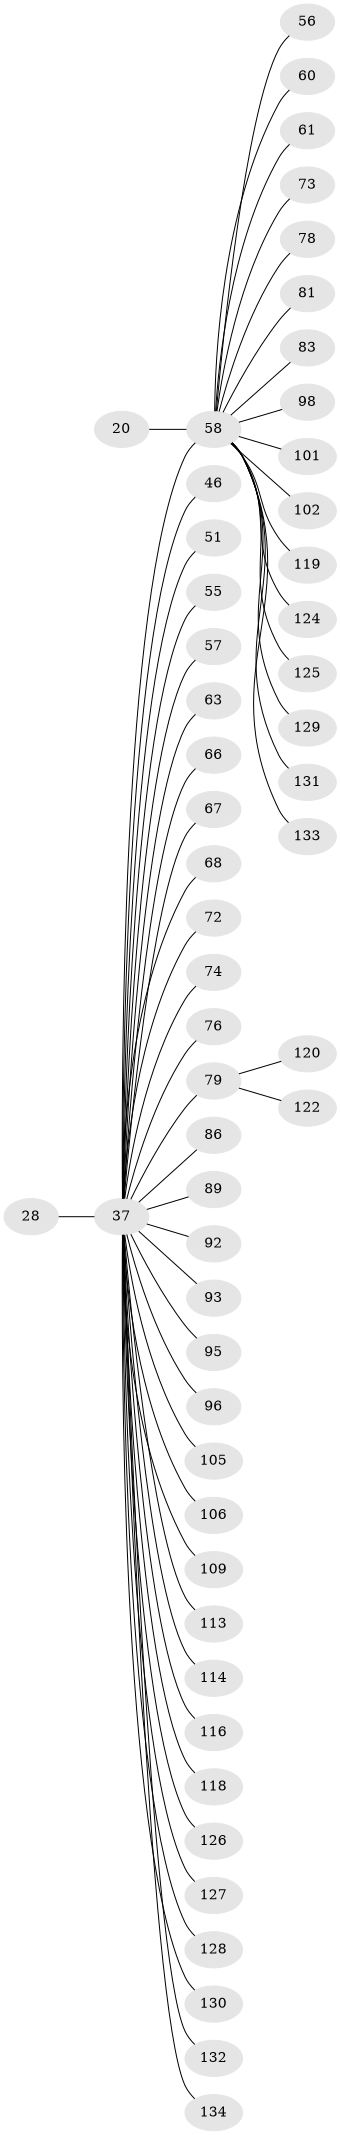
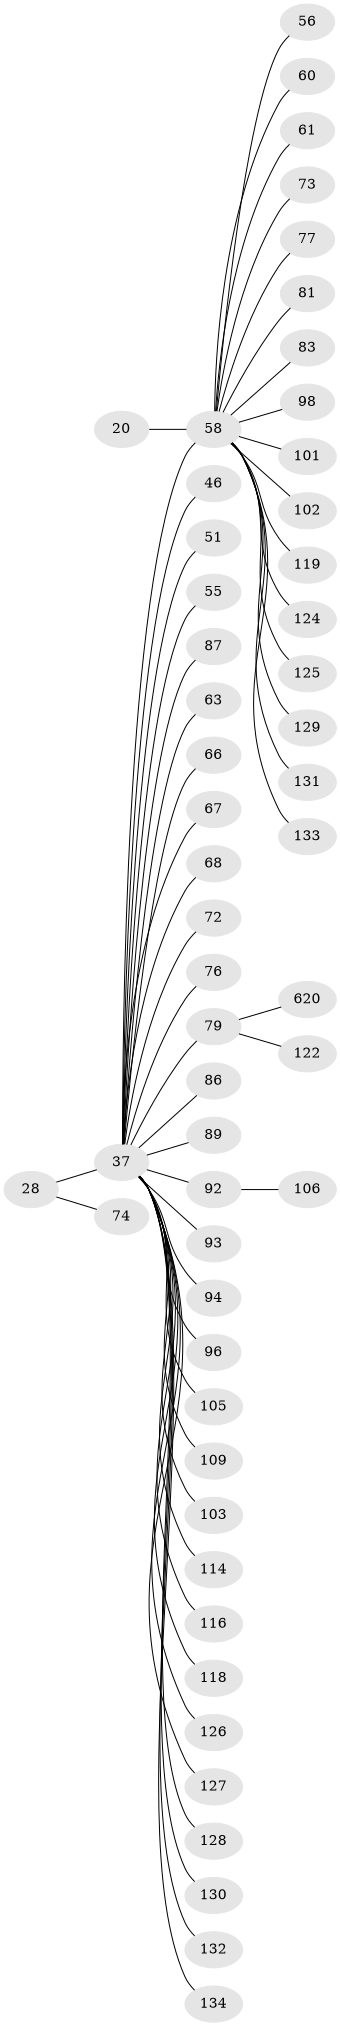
(307, 239) -> (307, 239)
(214, 647) -> (214, 647)
(307, 1054) -> (307, 1000)
(148, 1088) -> (77, 1203)
(214, 1352) -> (214, 1298)
(148, 1393) -> (260, 1190)
(214, 1624) -> (214, 1515)
